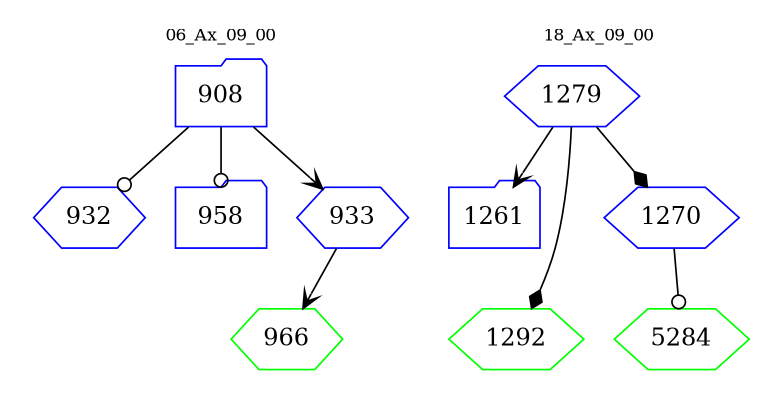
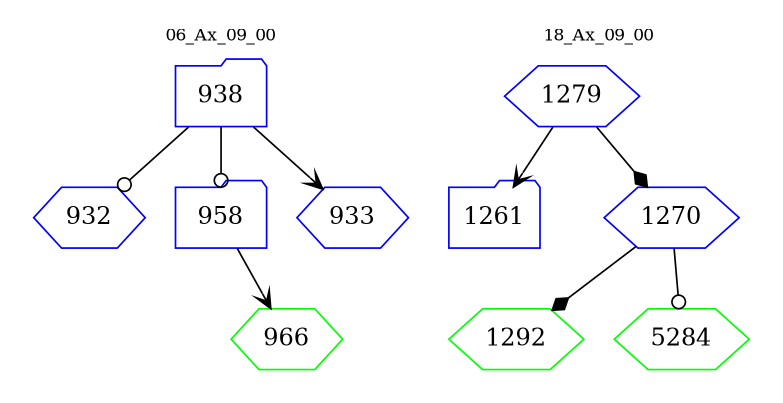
(221, 96) -> (221, 96)
(563, 210) -> (602, 272)
(324, 271) -> (250, 271)
